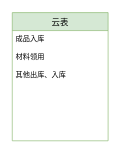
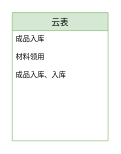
(41, 75) -> (41, 75)
